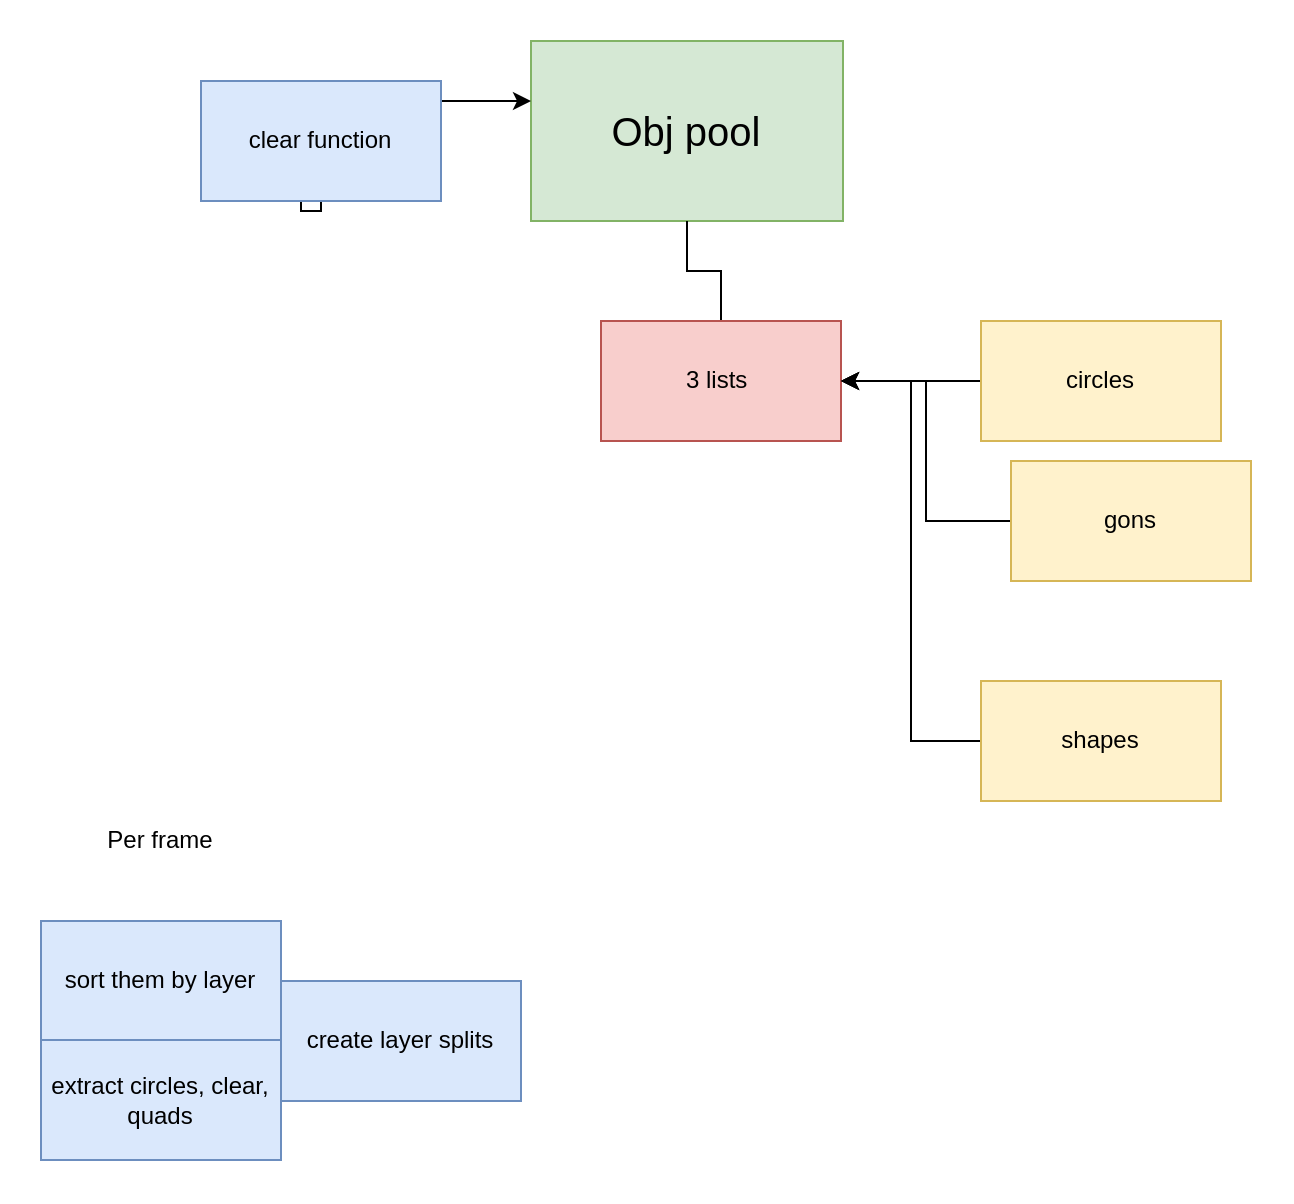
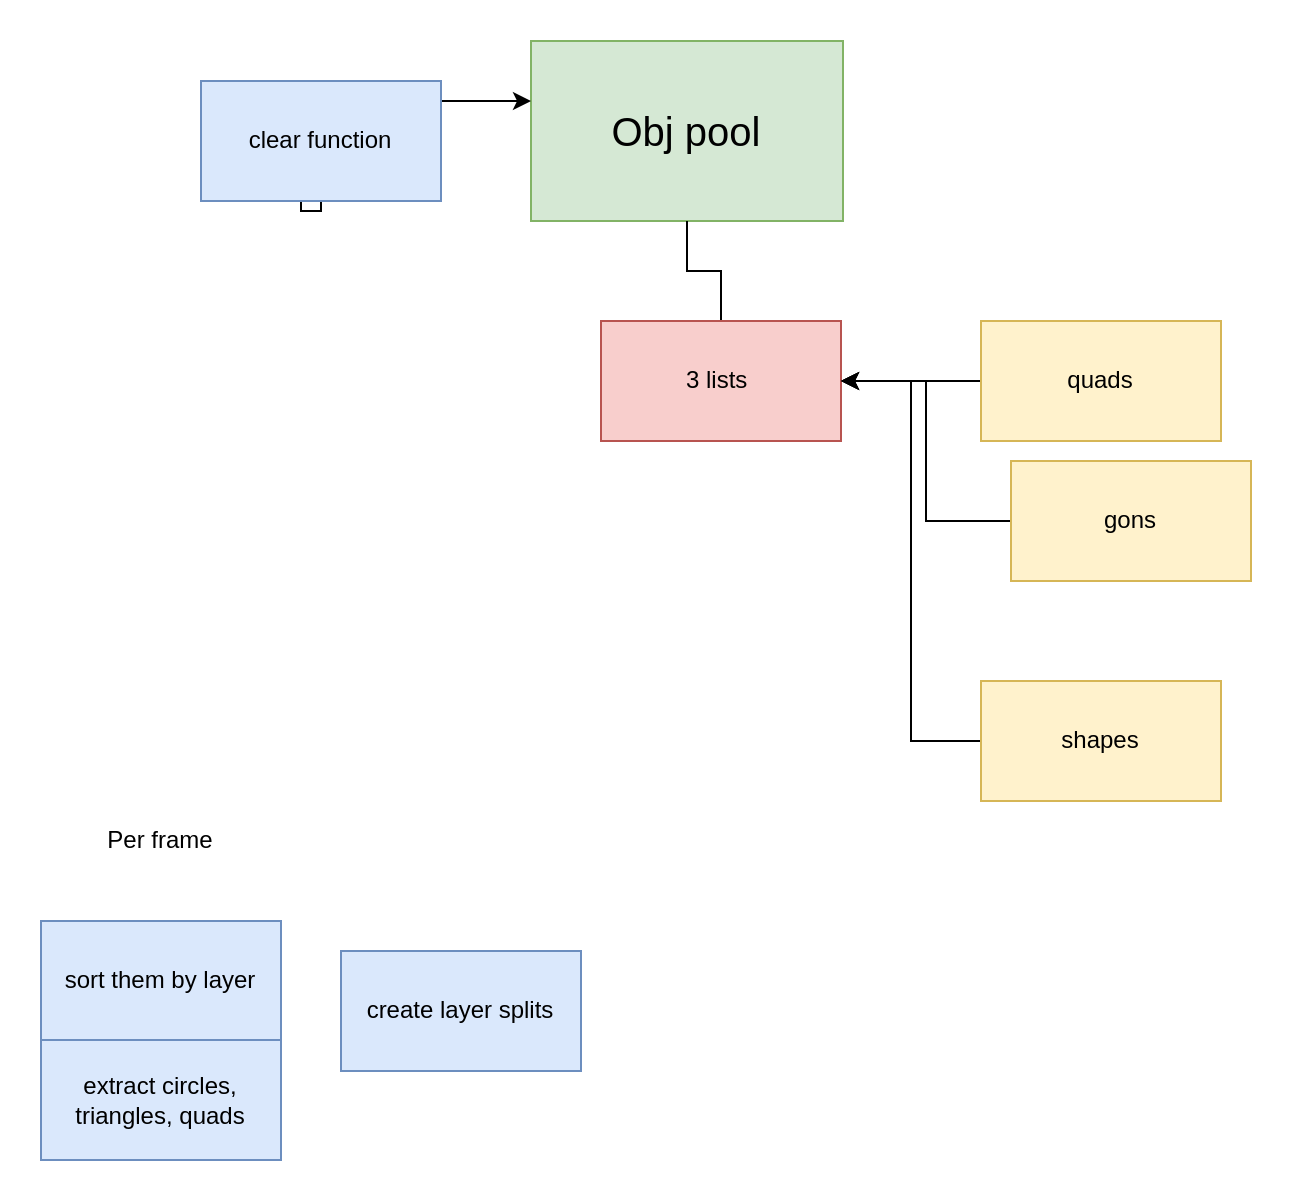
(1101, 381) -> (1101, 381)
(401, 1041) -> (461, 1011)
(161, 1101) -> (161, 1101)
